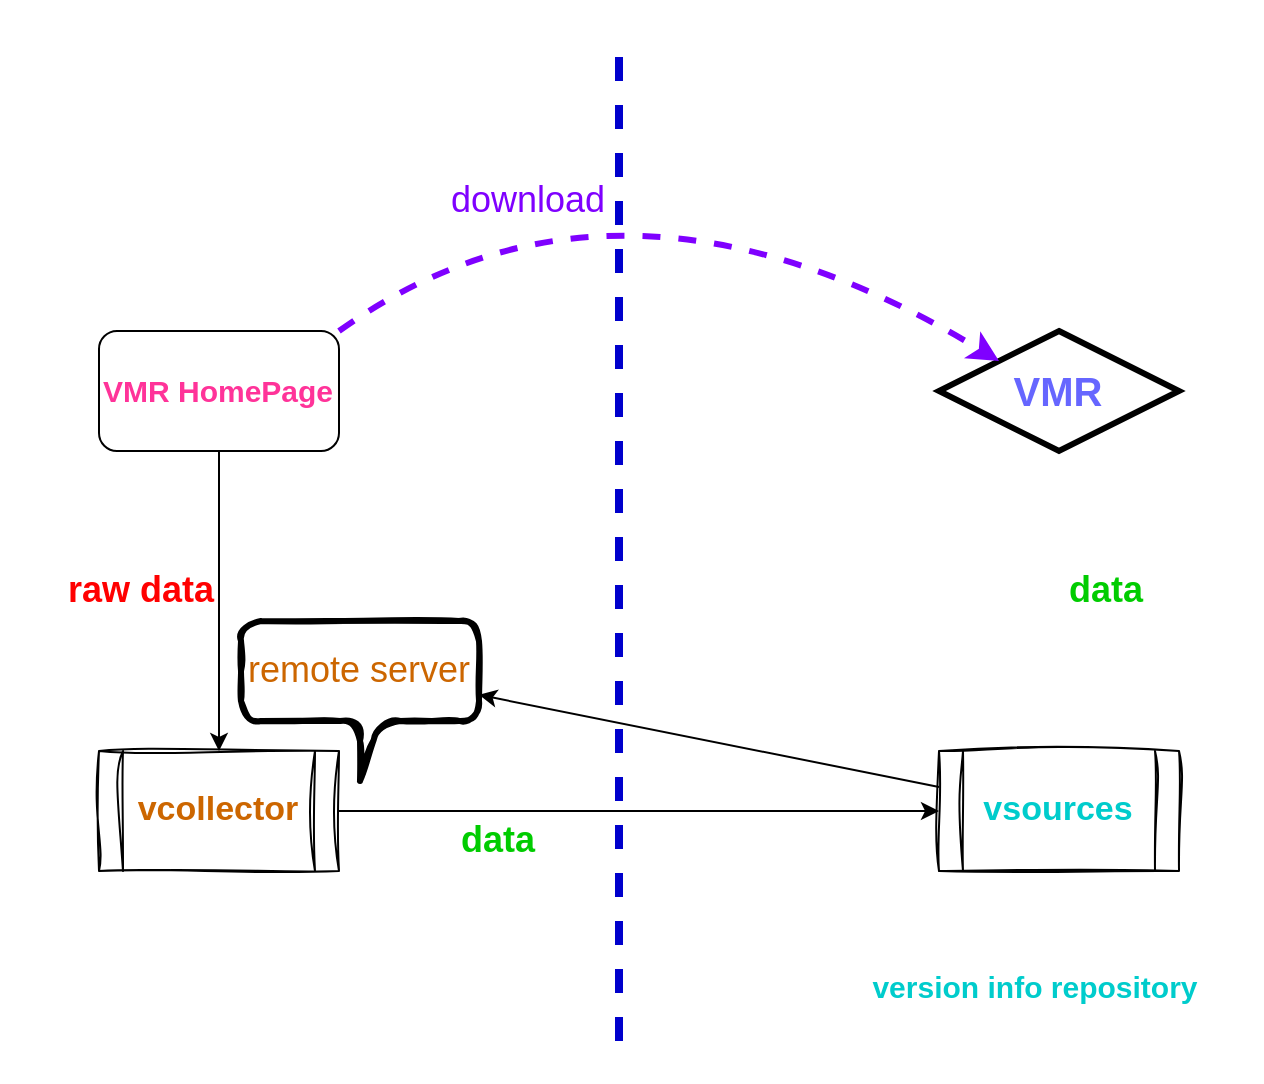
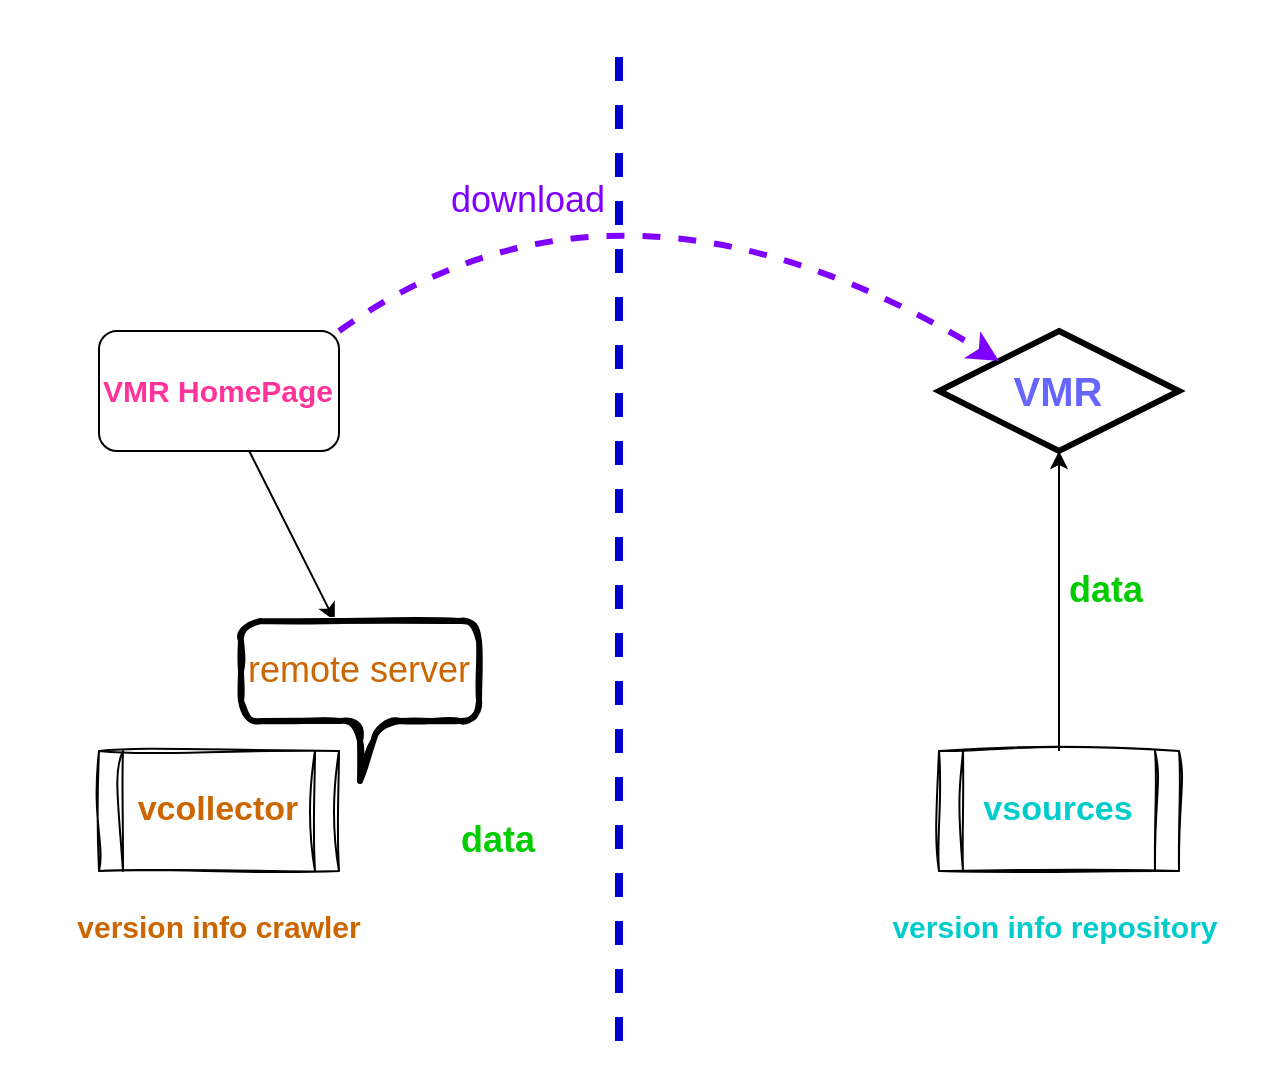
(141, 591) -> none
(219, 594) -> (289, 530)
(715, 742) -> (1059, 608)
(632, 811) -> none
none -> (219, 926)
(1035, 986) -> (1055, 926)
